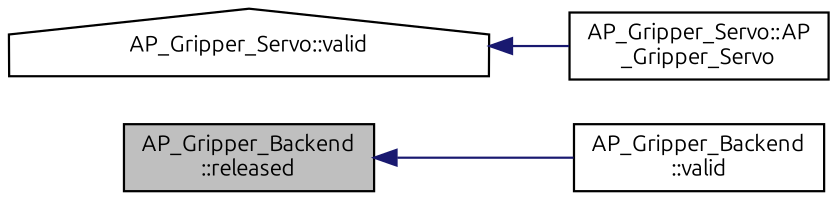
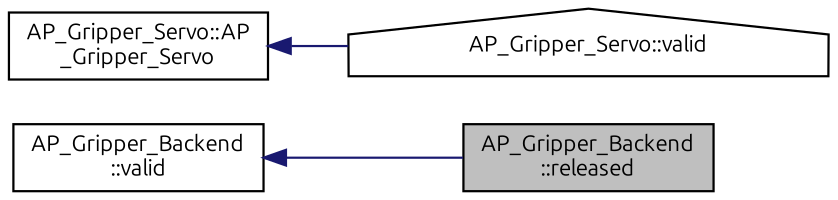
(541, 46) -> (320, 46)
(485, 158) -> (375, 158)
